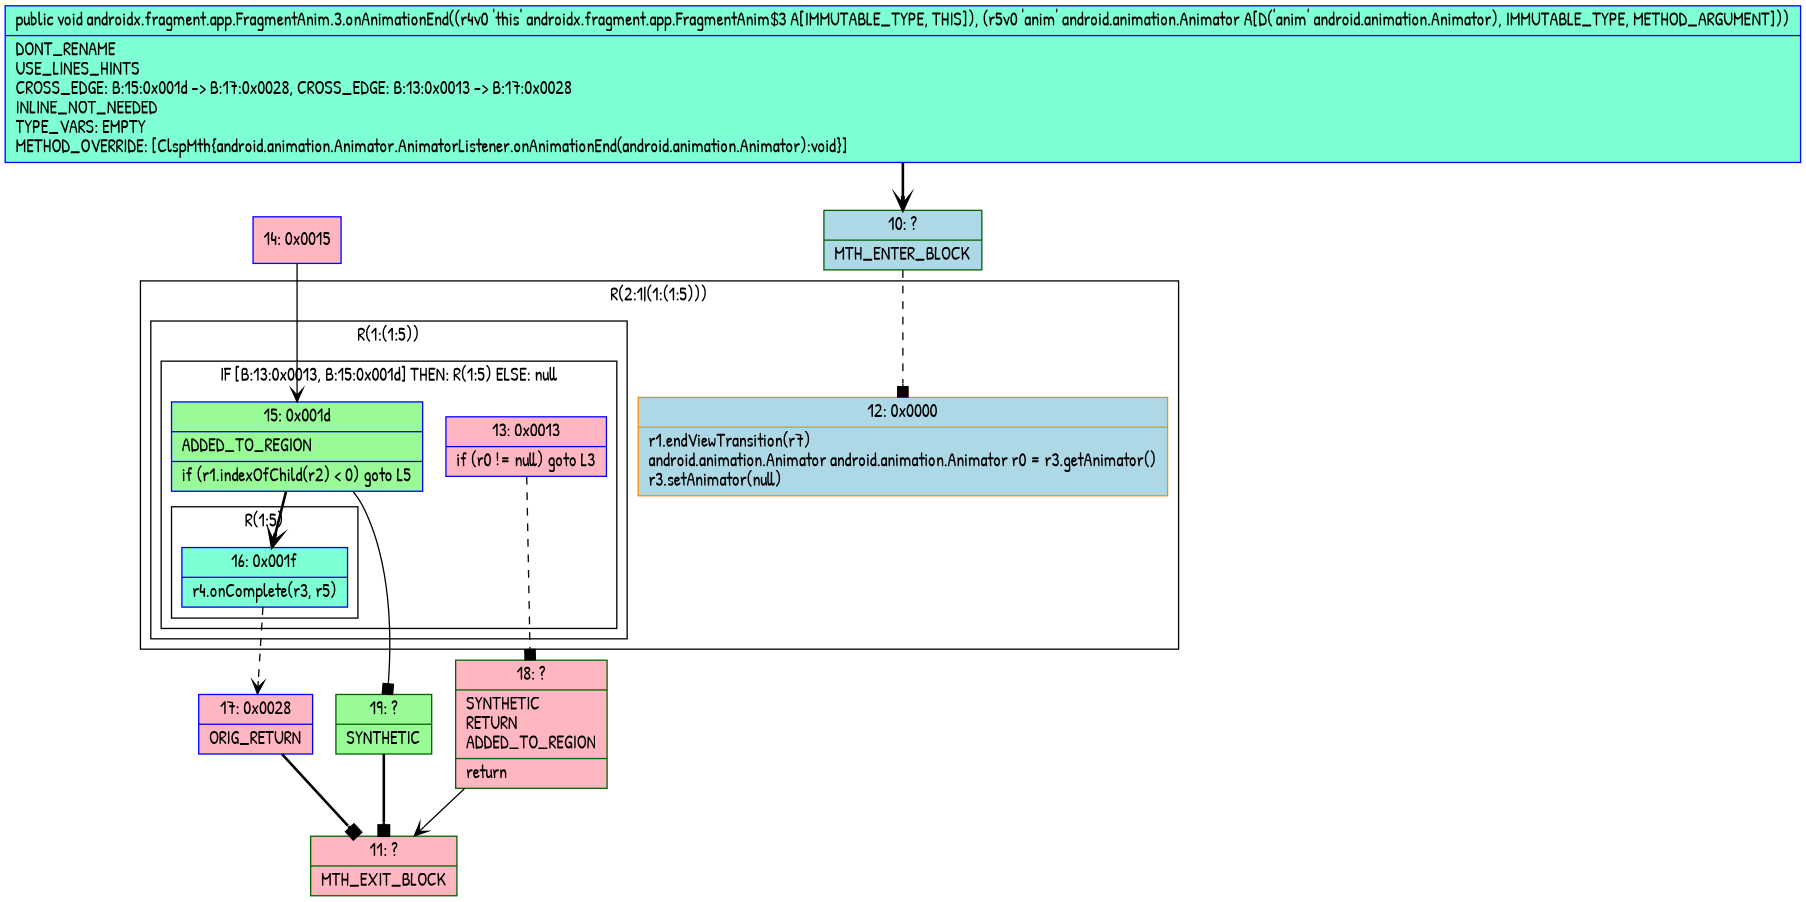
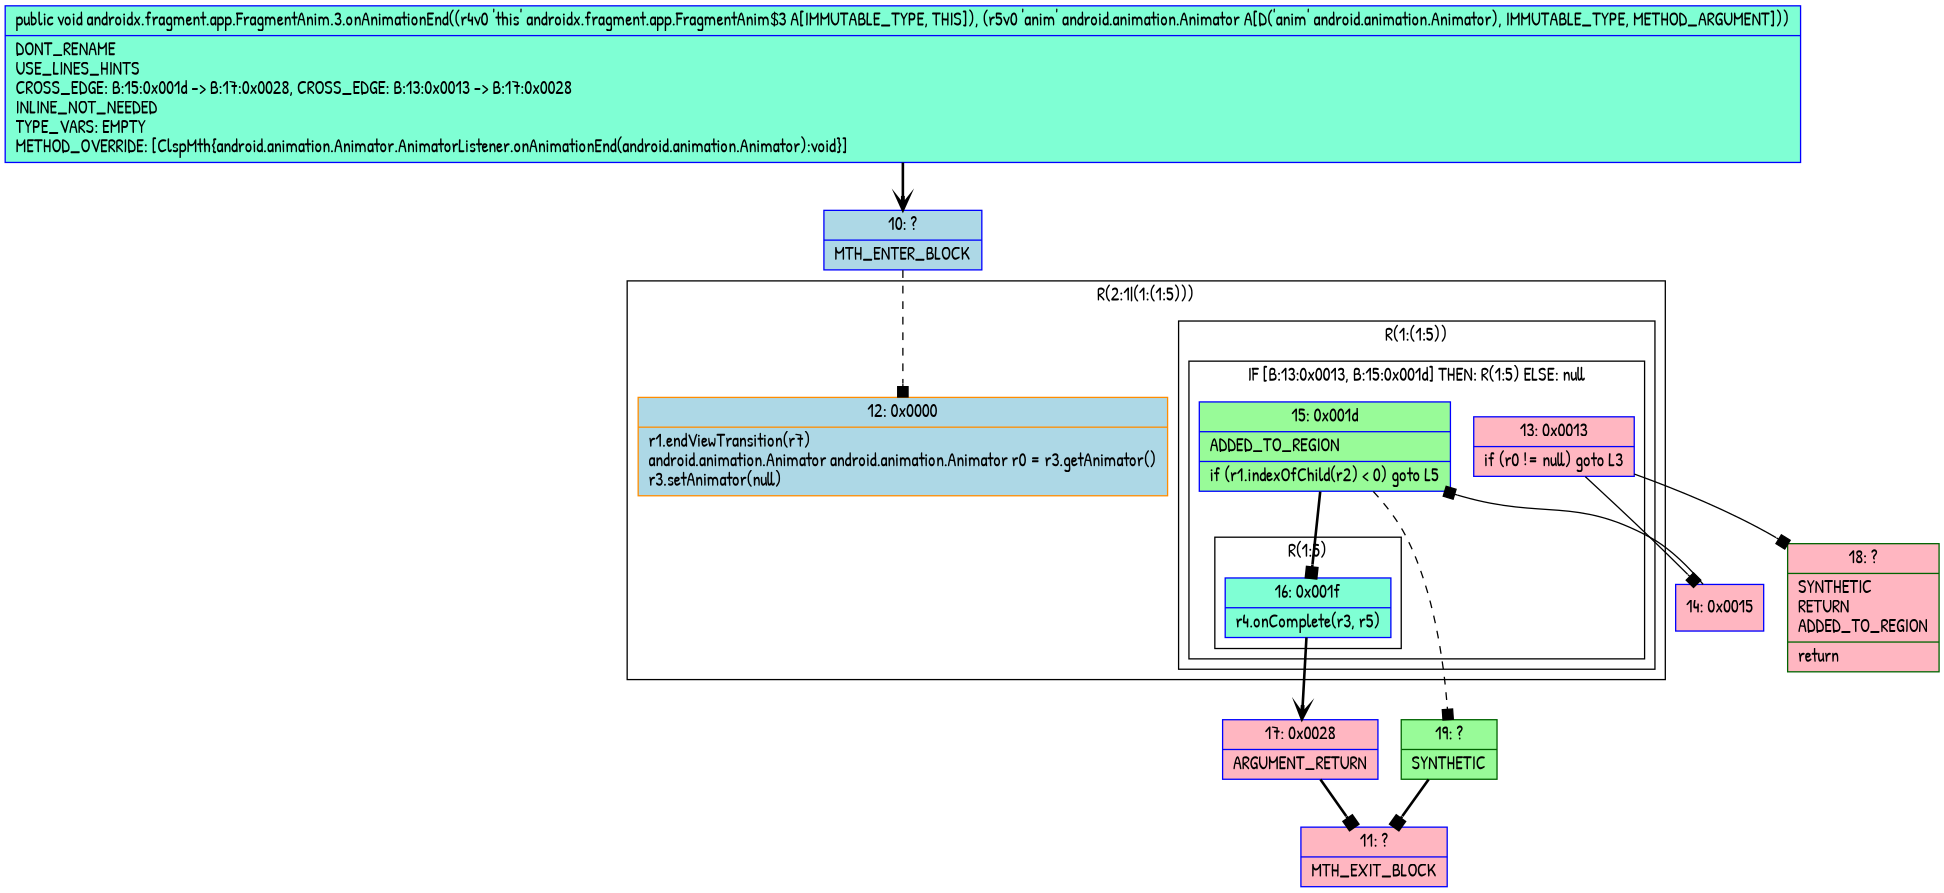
(903, 240) -> (903, 240)
(297, 329) -> (1591, 515)
(280, 515) -> (1316, 528)
none -> (1629, 518)
(528, 562) -> (1707, 503)
(386, 583) -> (1427, 592)
(260, 659) -> (1304, 689)
(256, 738) -> (1300, 764)
(444, 808) -> none
(384, 866) -> (1374, 857)
